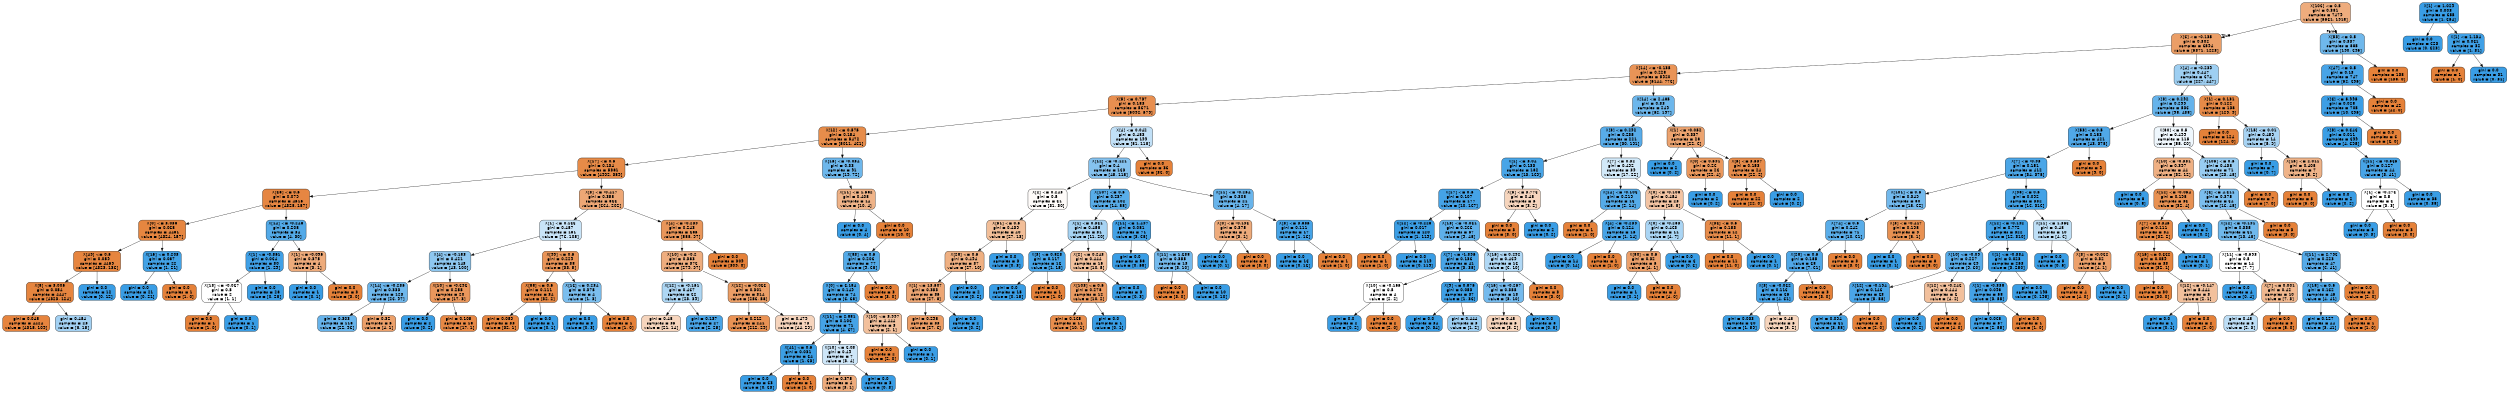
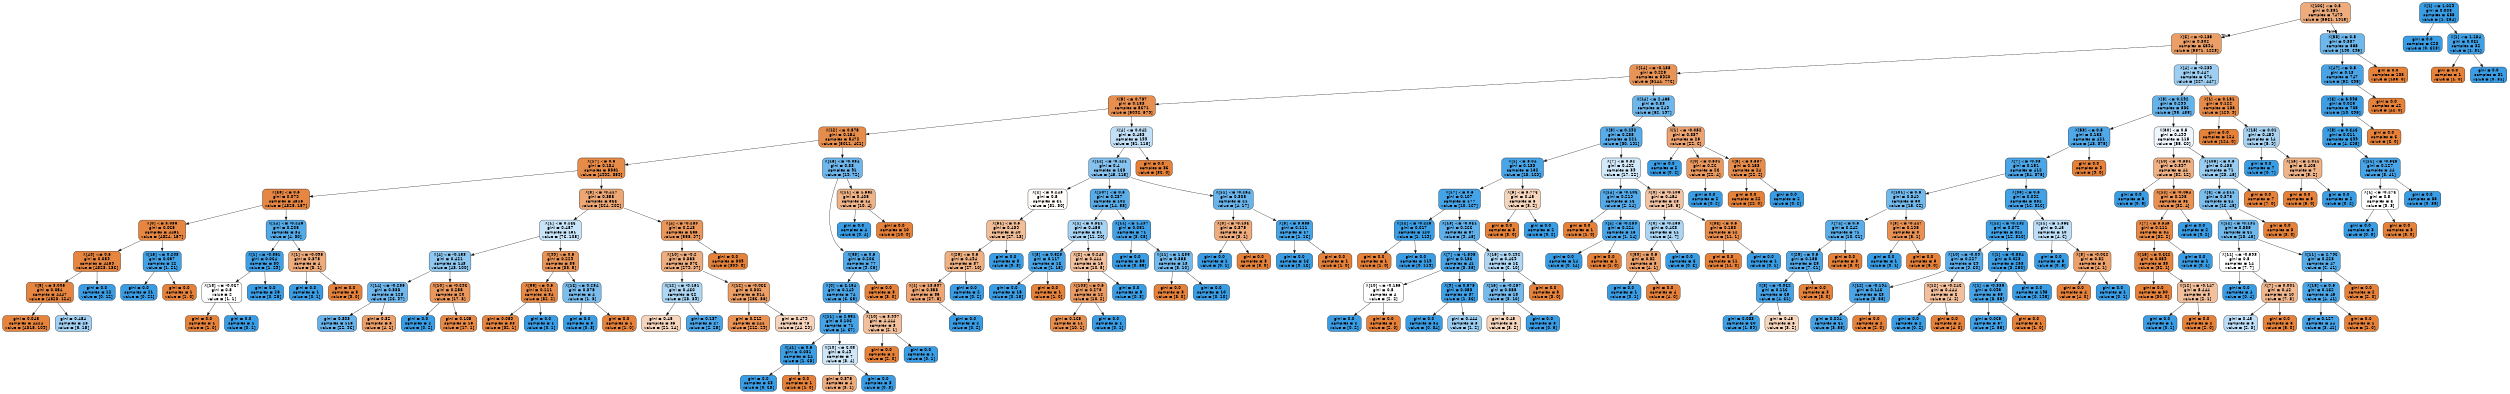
(2007, 230) -> (2007, 230)
(880, 244) -> (830, 215)
(1805, 261) -> (1805, 261)
(682, 292) -> (682, 292)
(925, 323) -> none
